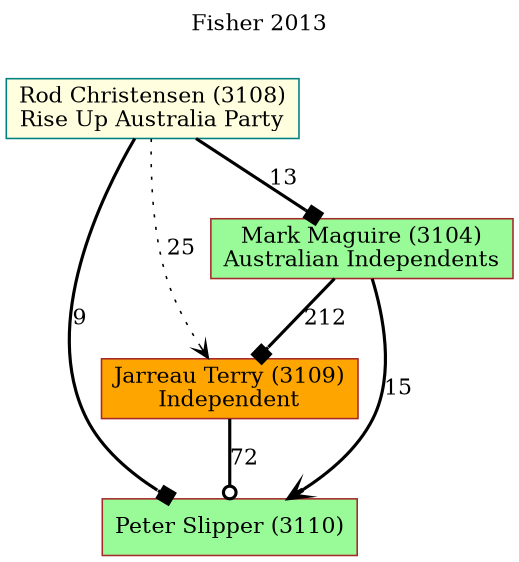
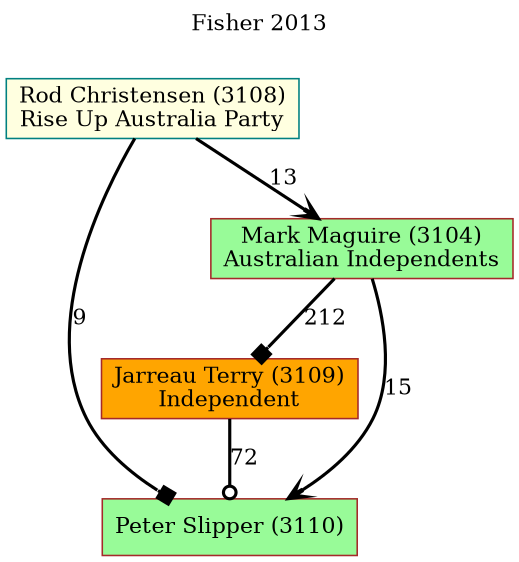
(251, 174) -> (251, 174)
(159, 246) -> none
